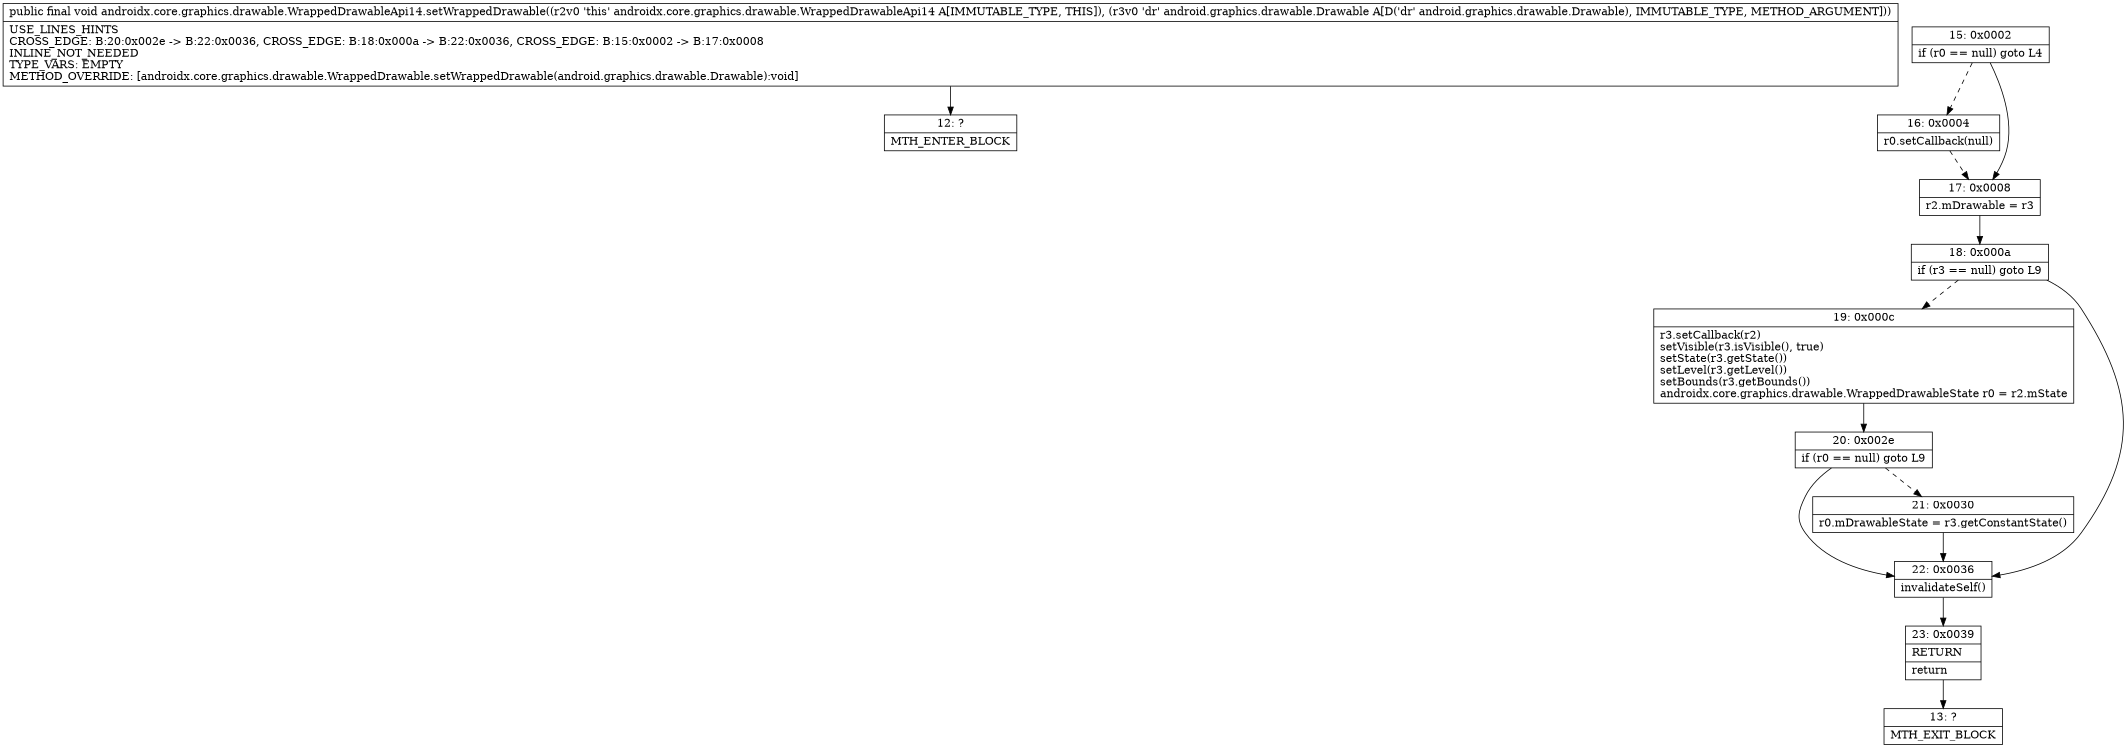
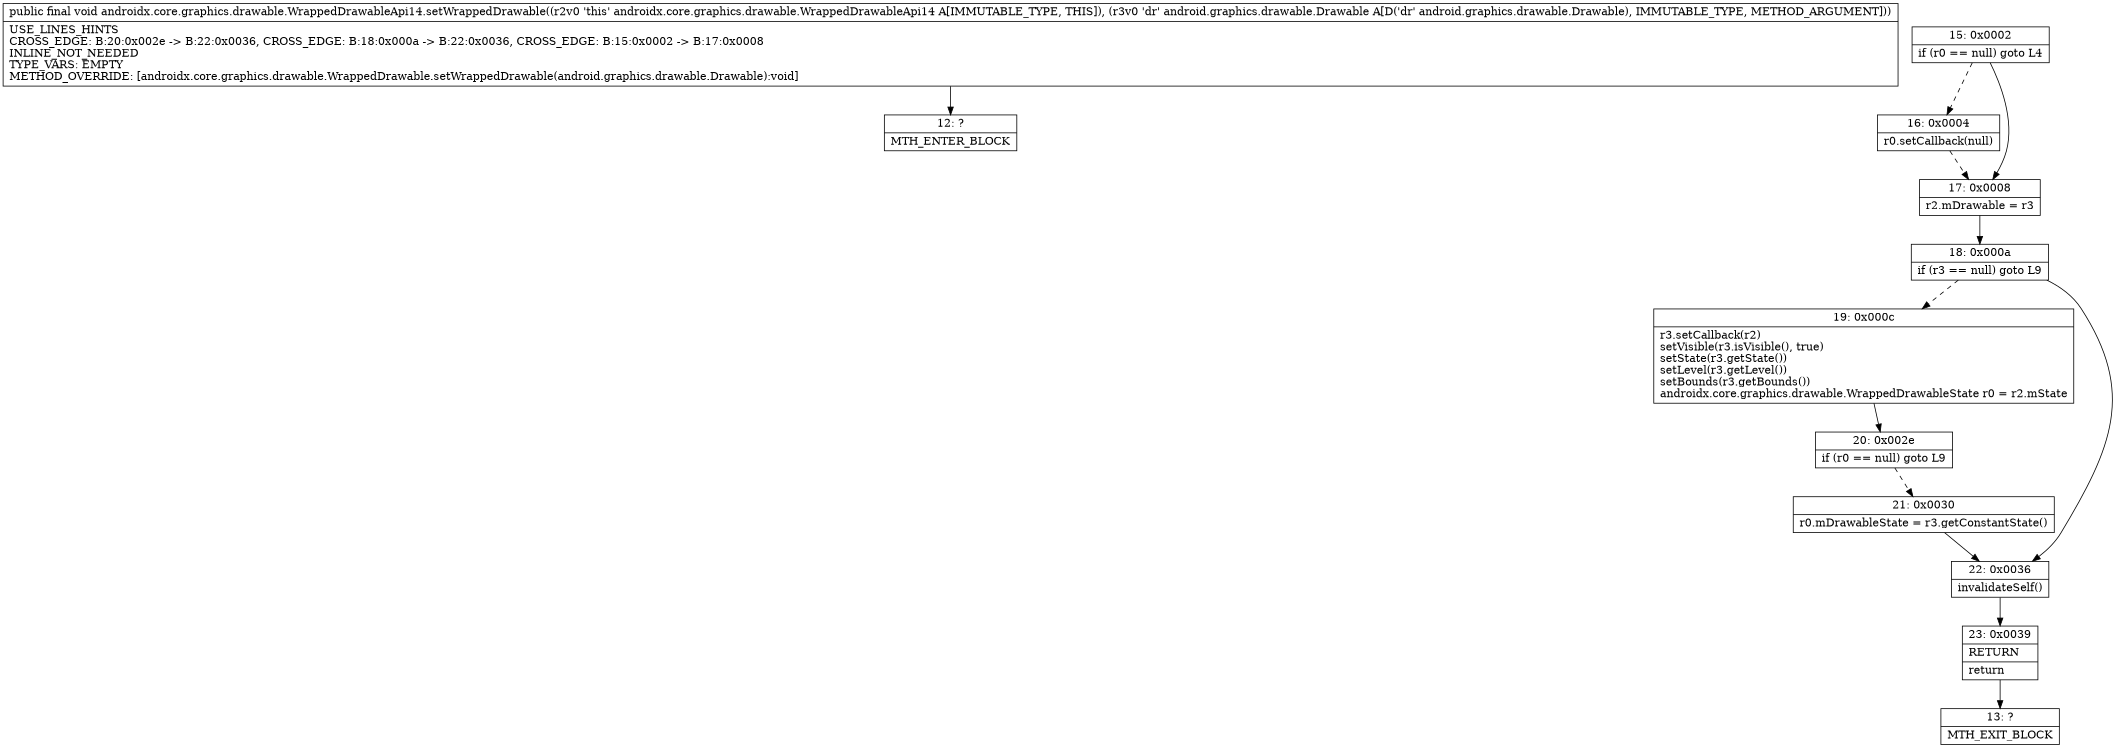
(1810, 539) -> none
